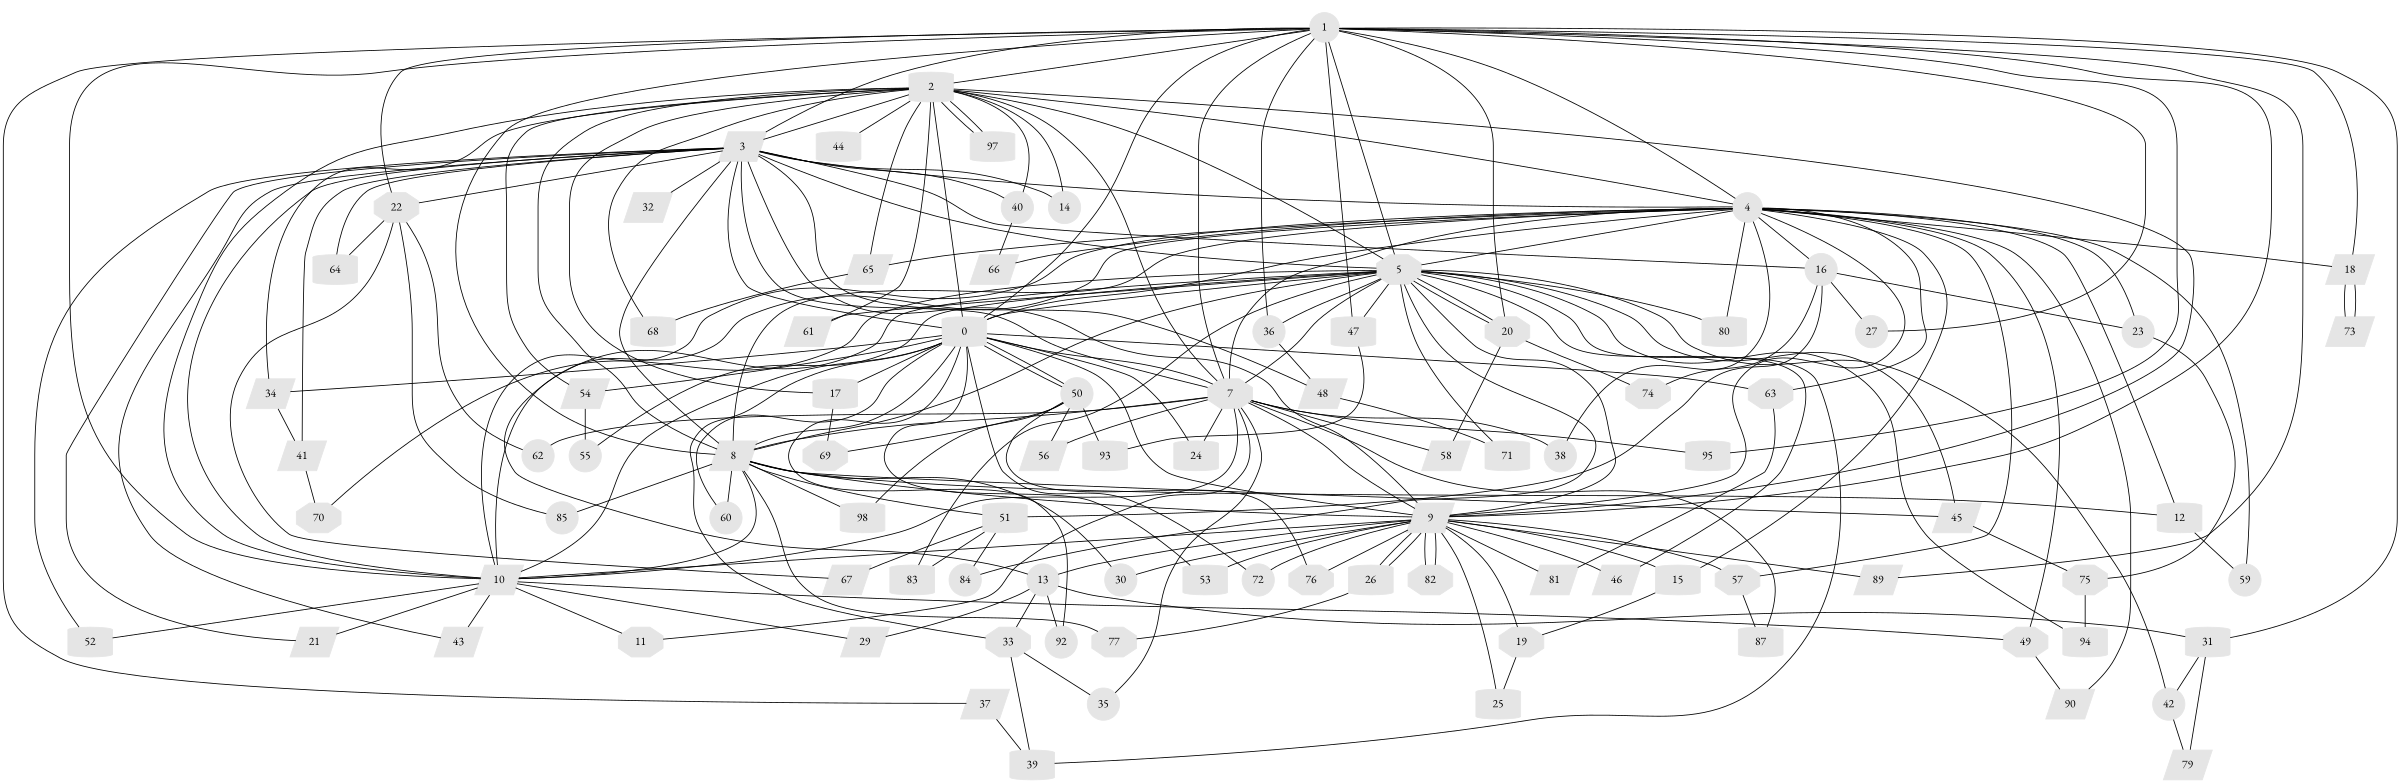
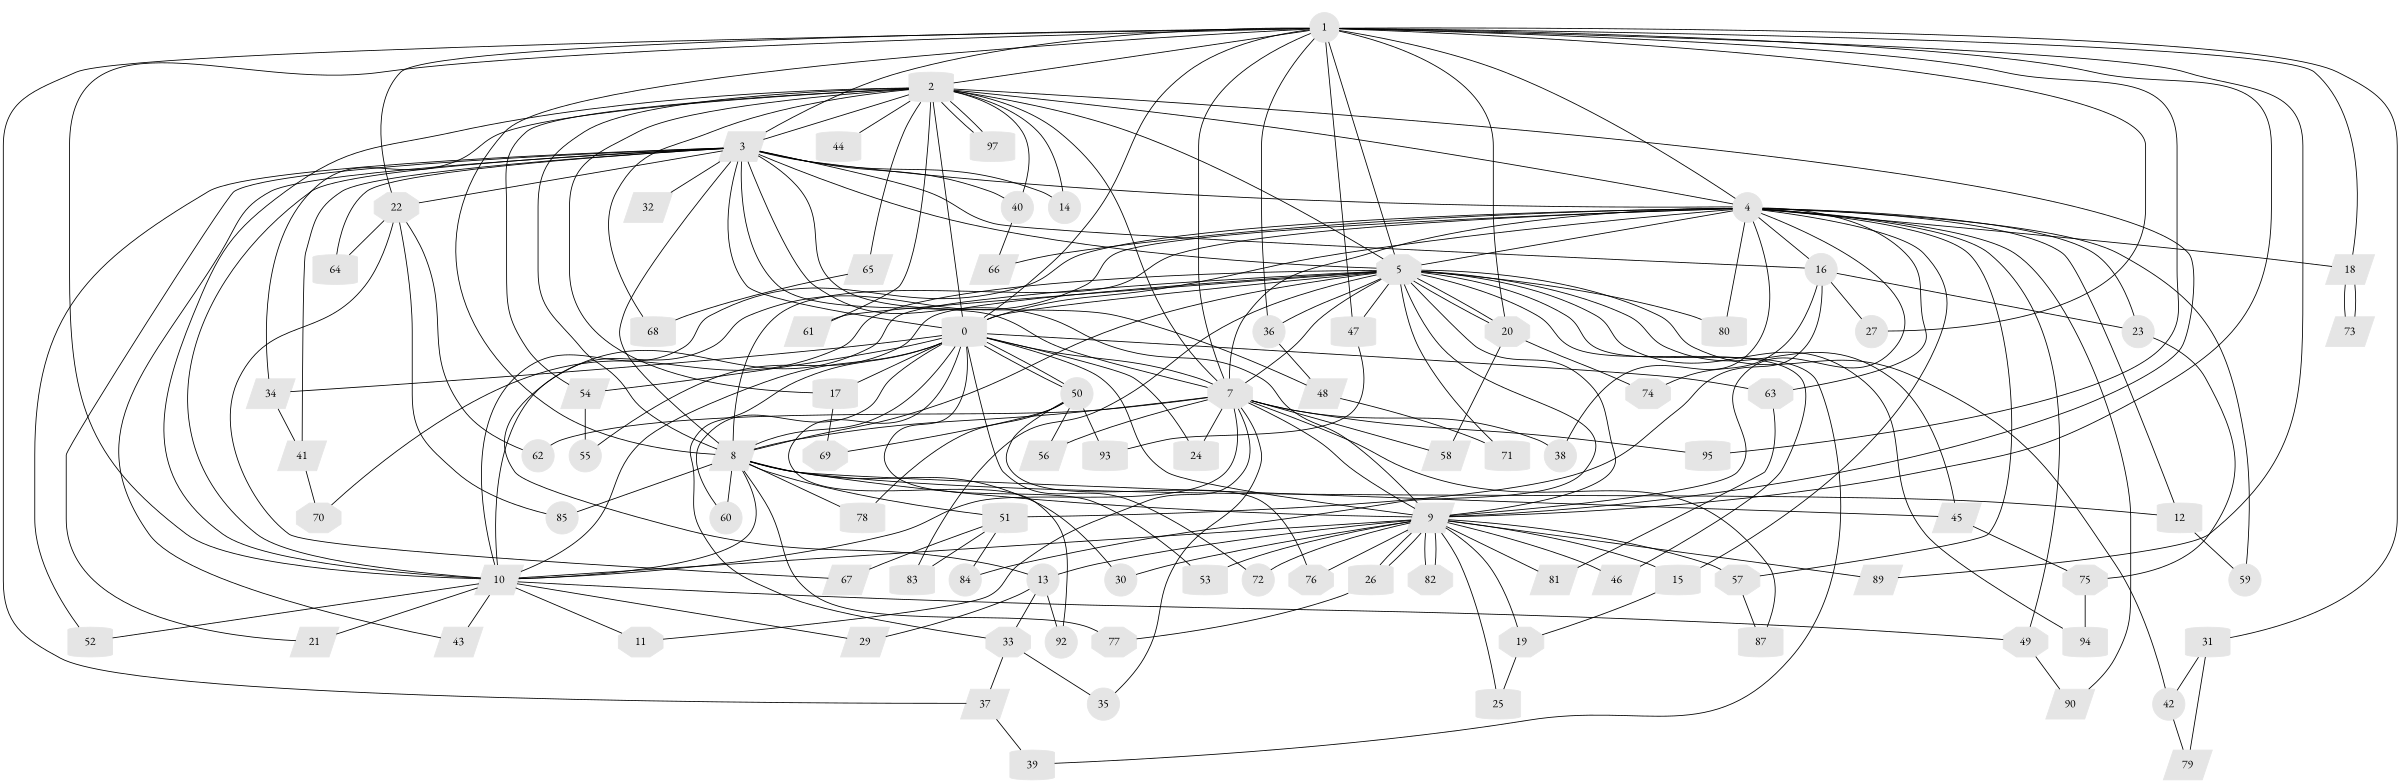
(1099, 240) -> none
(863, 518) -> (863, 518)
(1564, 622) -> none
(1020, 703) -> (997, 673)
